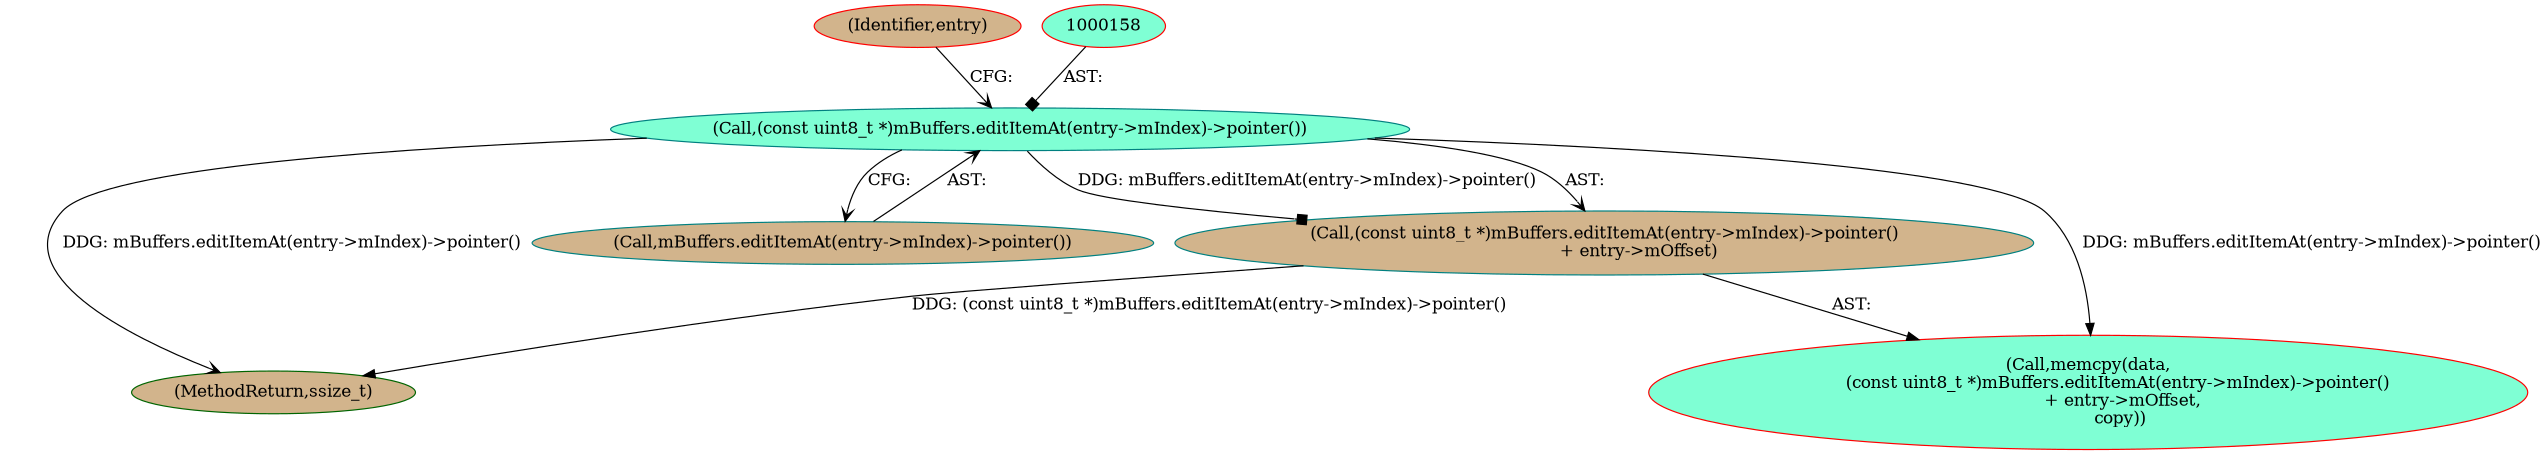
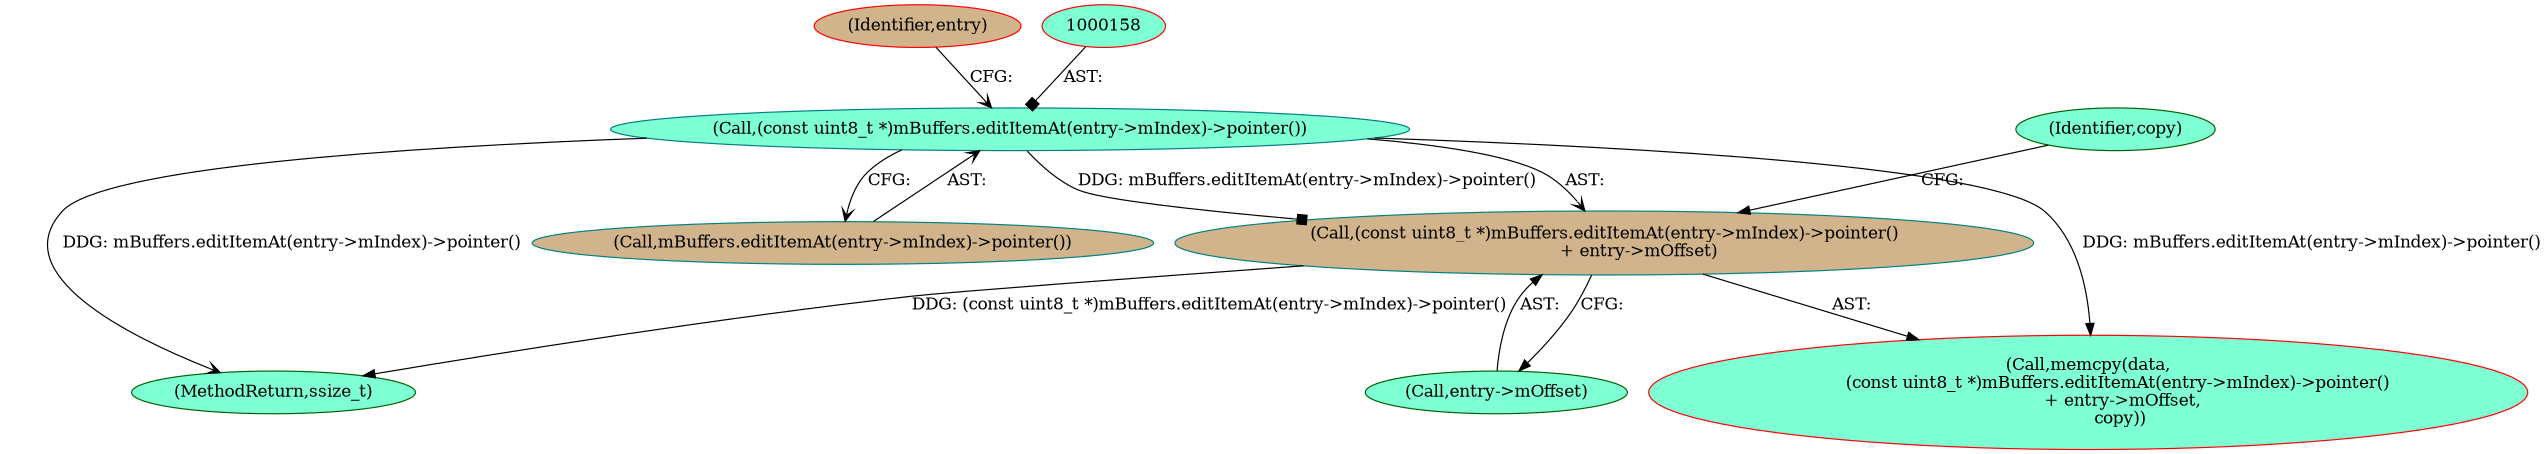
none -> (2116, 129)
(274, 392) -> (274, 392)
none -> (1496, 392)
